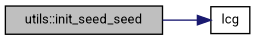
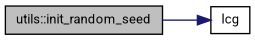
(84, 20) -> (84, 20)
